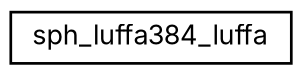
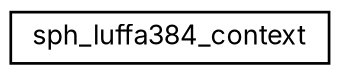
(151, 38) -> (170, 38)
